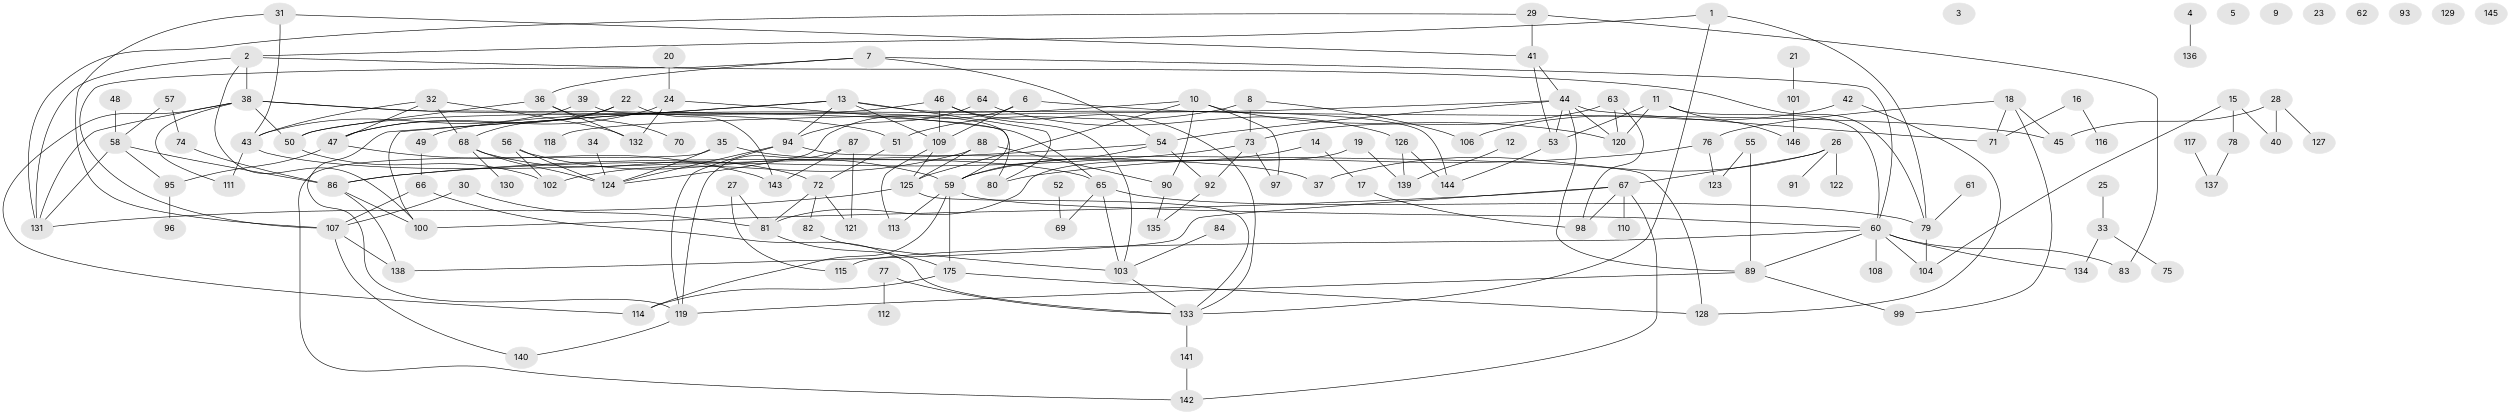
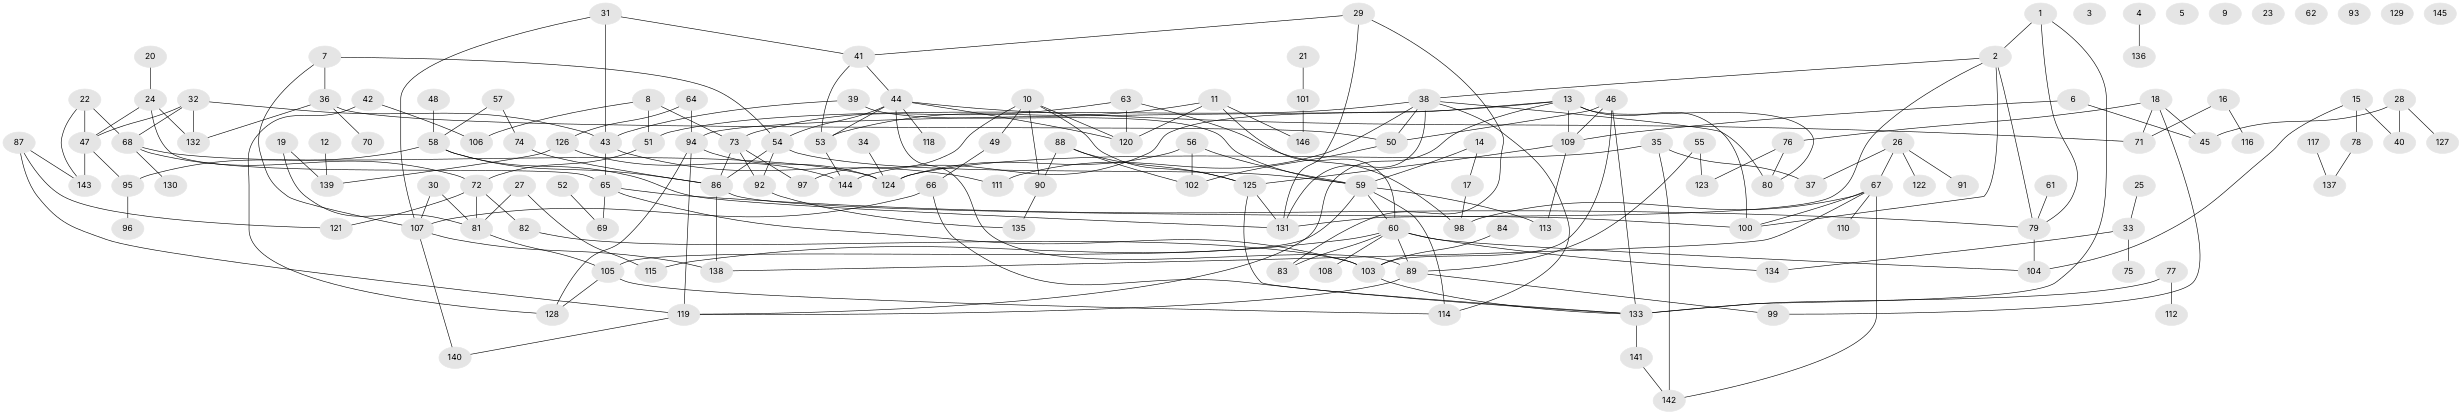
(1446, 68) -> none
(820, 144) -> none
(950, 272) -> (608, 272)
